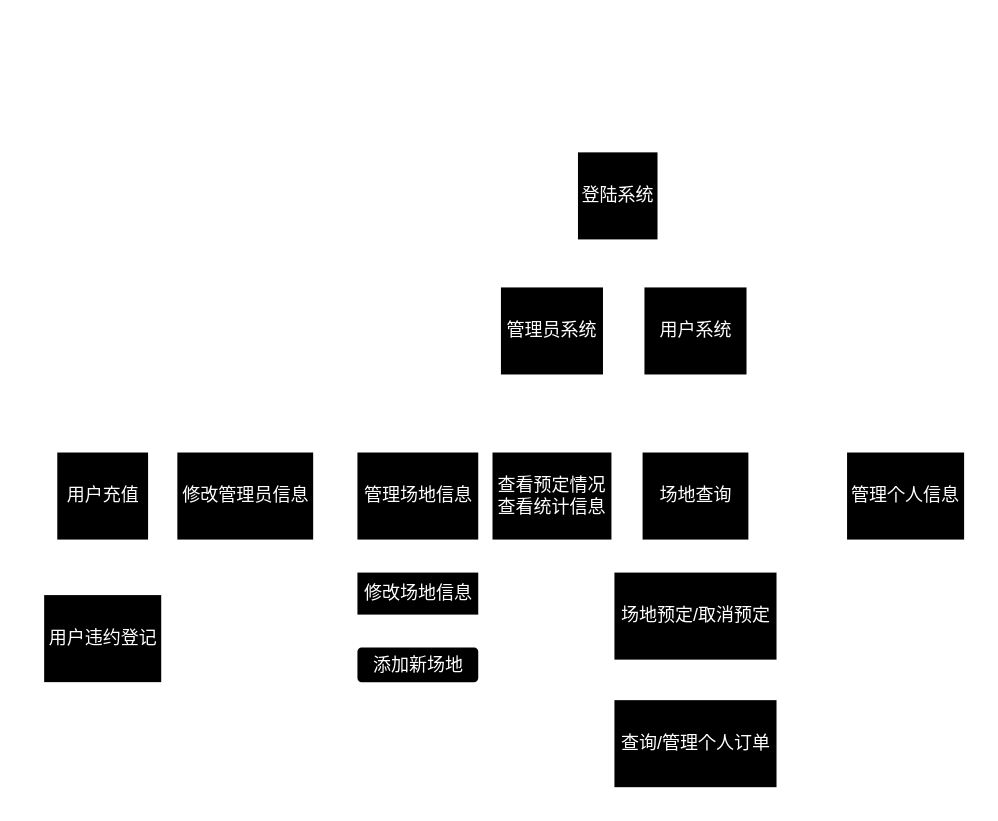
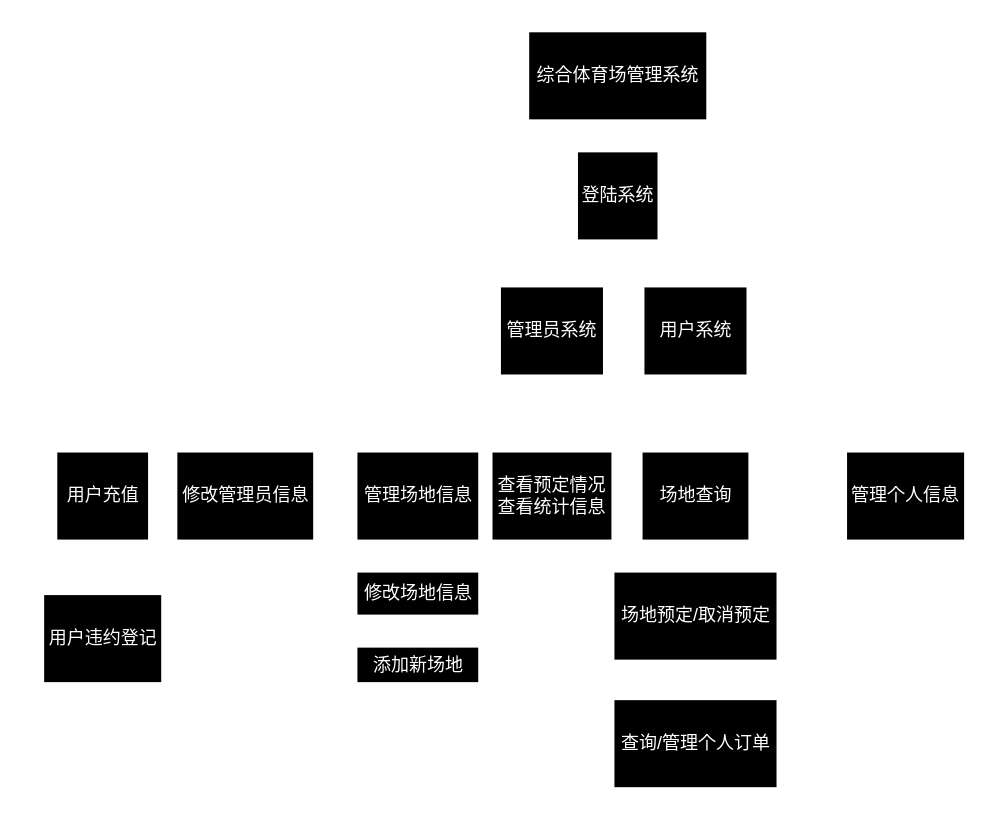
none -> (617, 76)
none -> (617, 121)
(418, 665) -> (418, 665)
